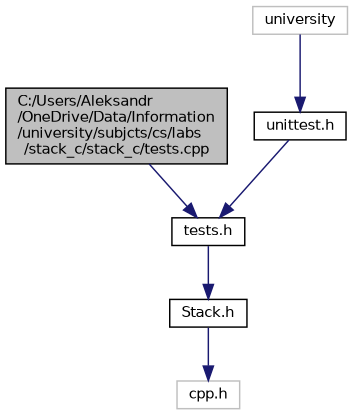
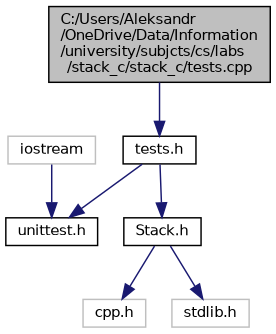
(300, 20) -> (52, 150)
(259, 173) -> (112, 186)
none -> (211, 313)
